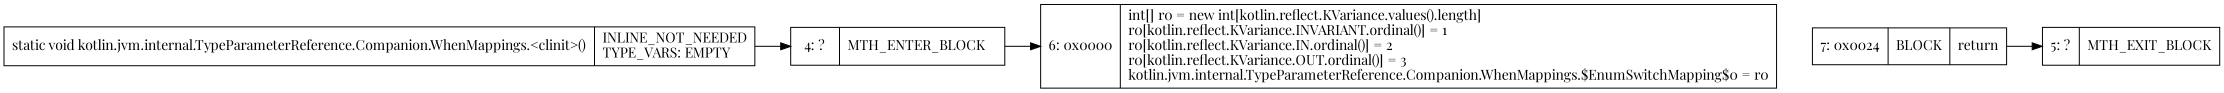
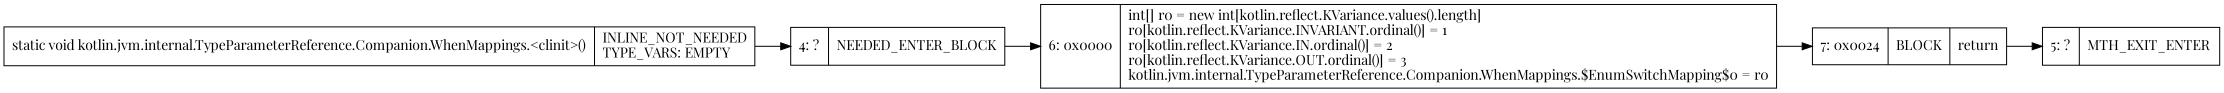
(917, 46) -> (917, 46)
none -> (1789, 46)
(2150, 46) -> (2149, 46)
